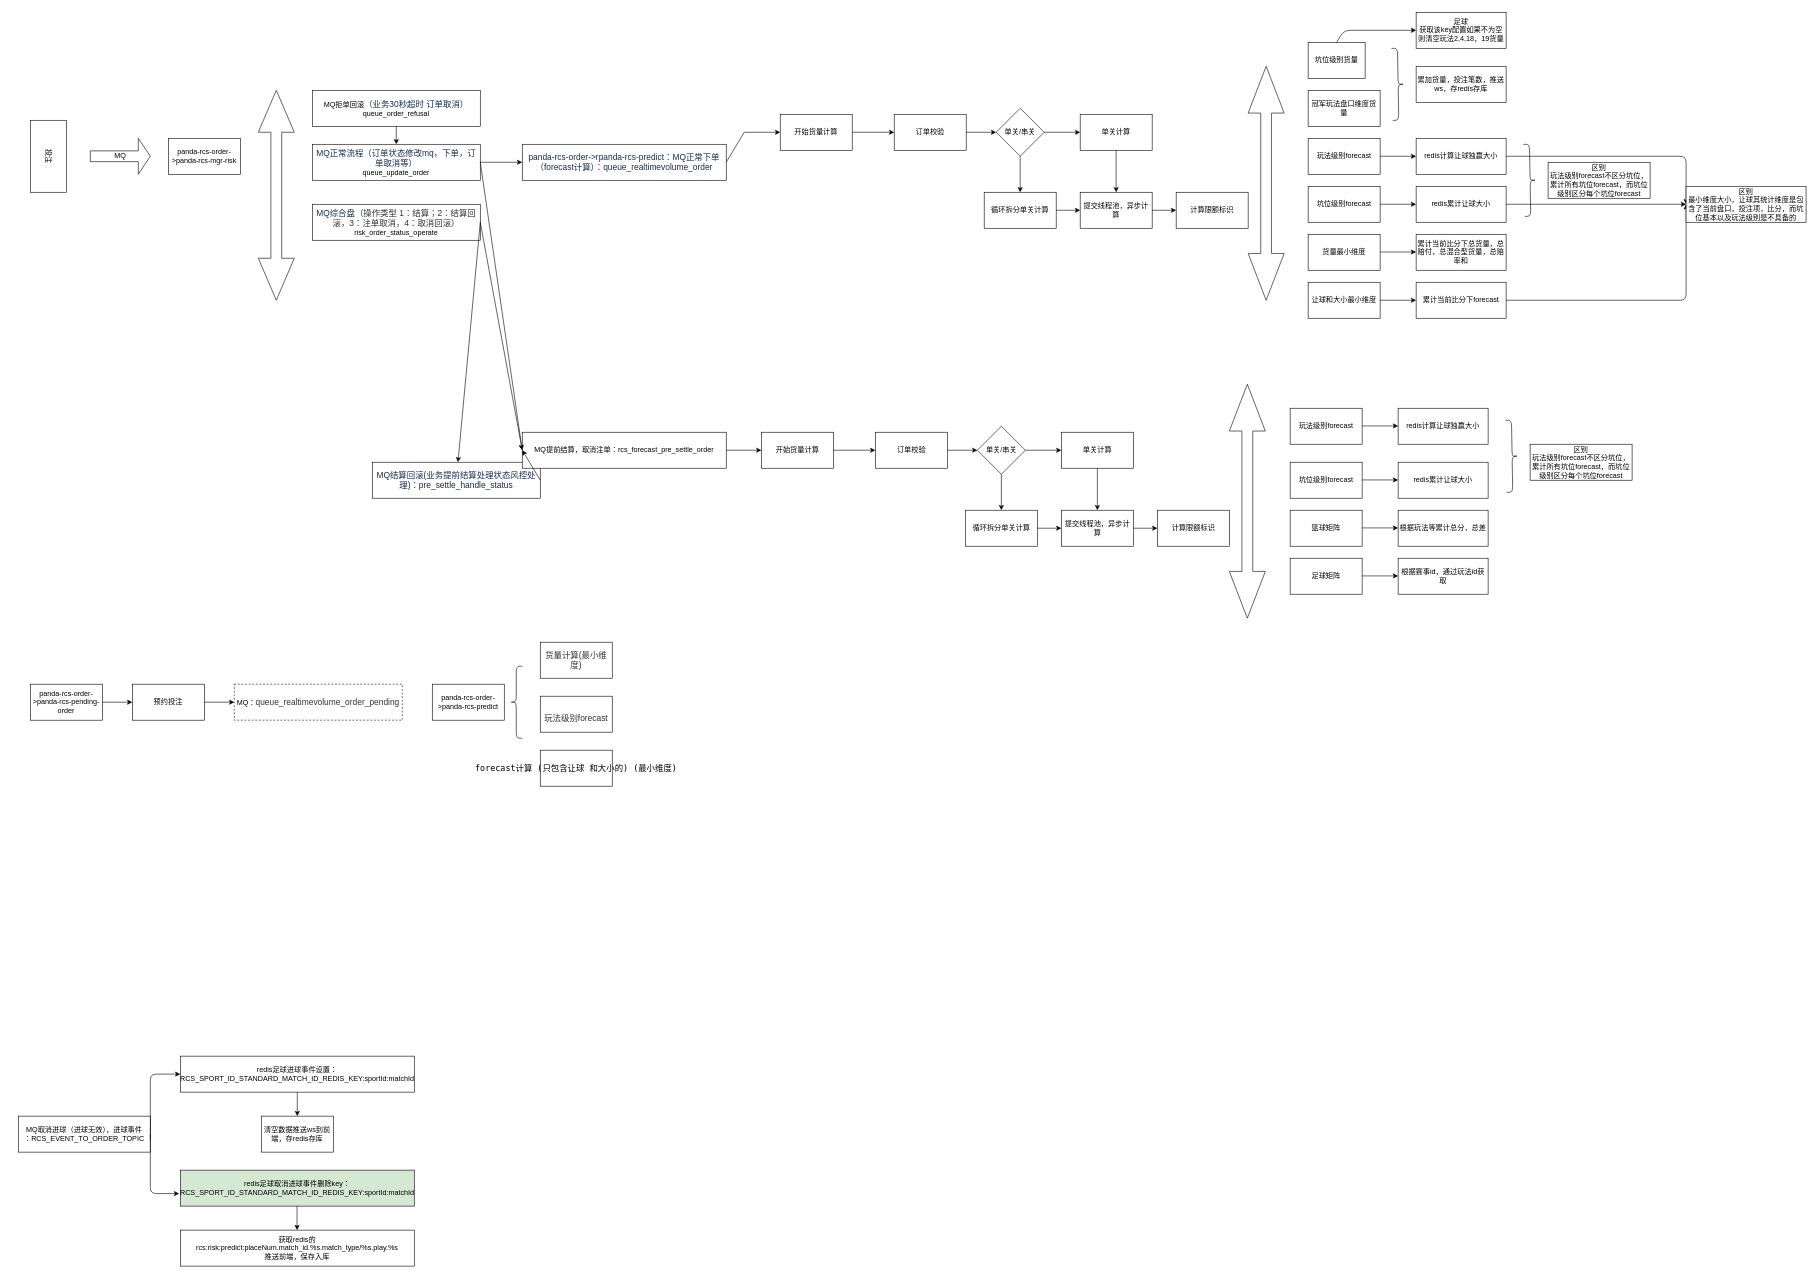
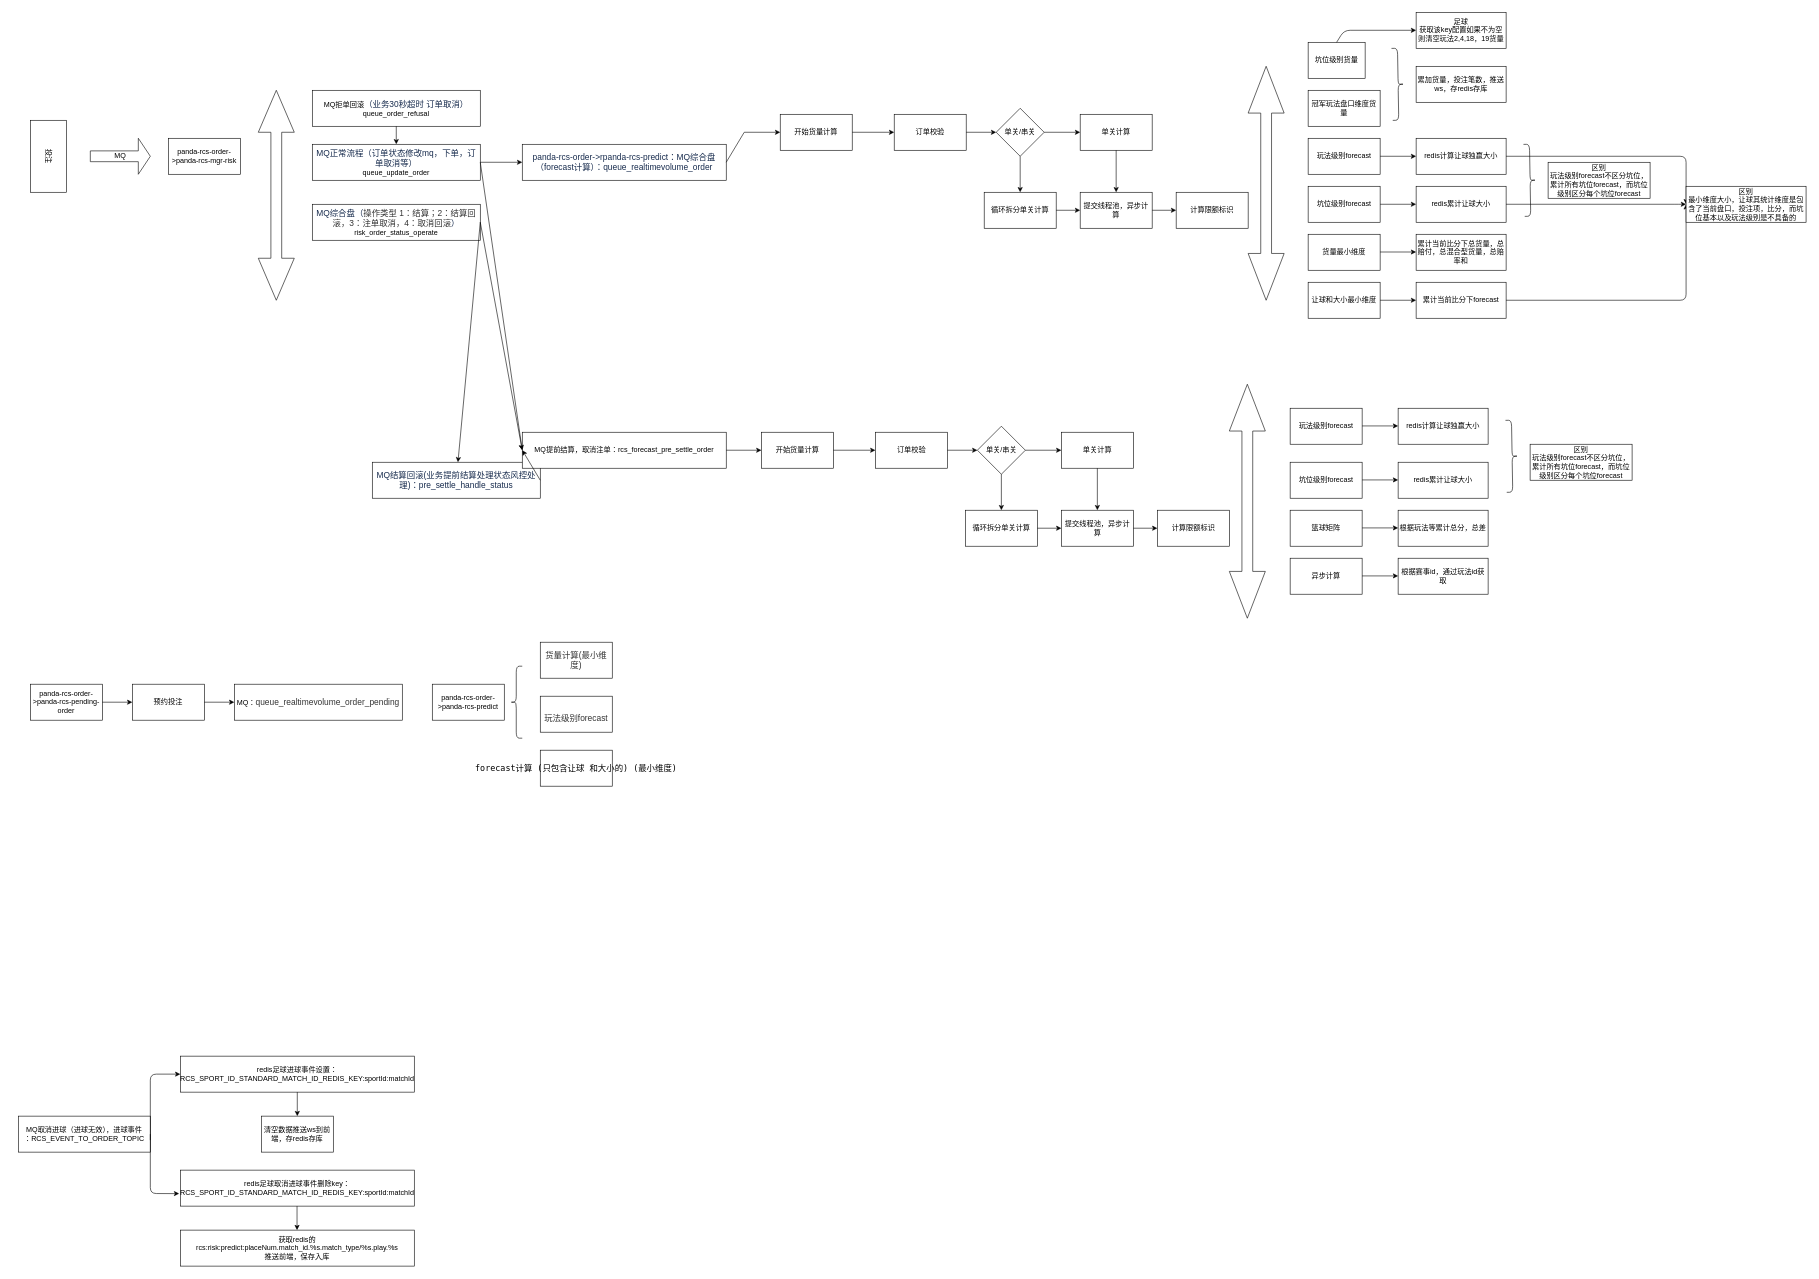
(624, 162) -> (624, 162)
(1326, 576) -> (1326, 576)
(318, 702) -> (318, 702)
(297, 1188) -> (297, 1188)
